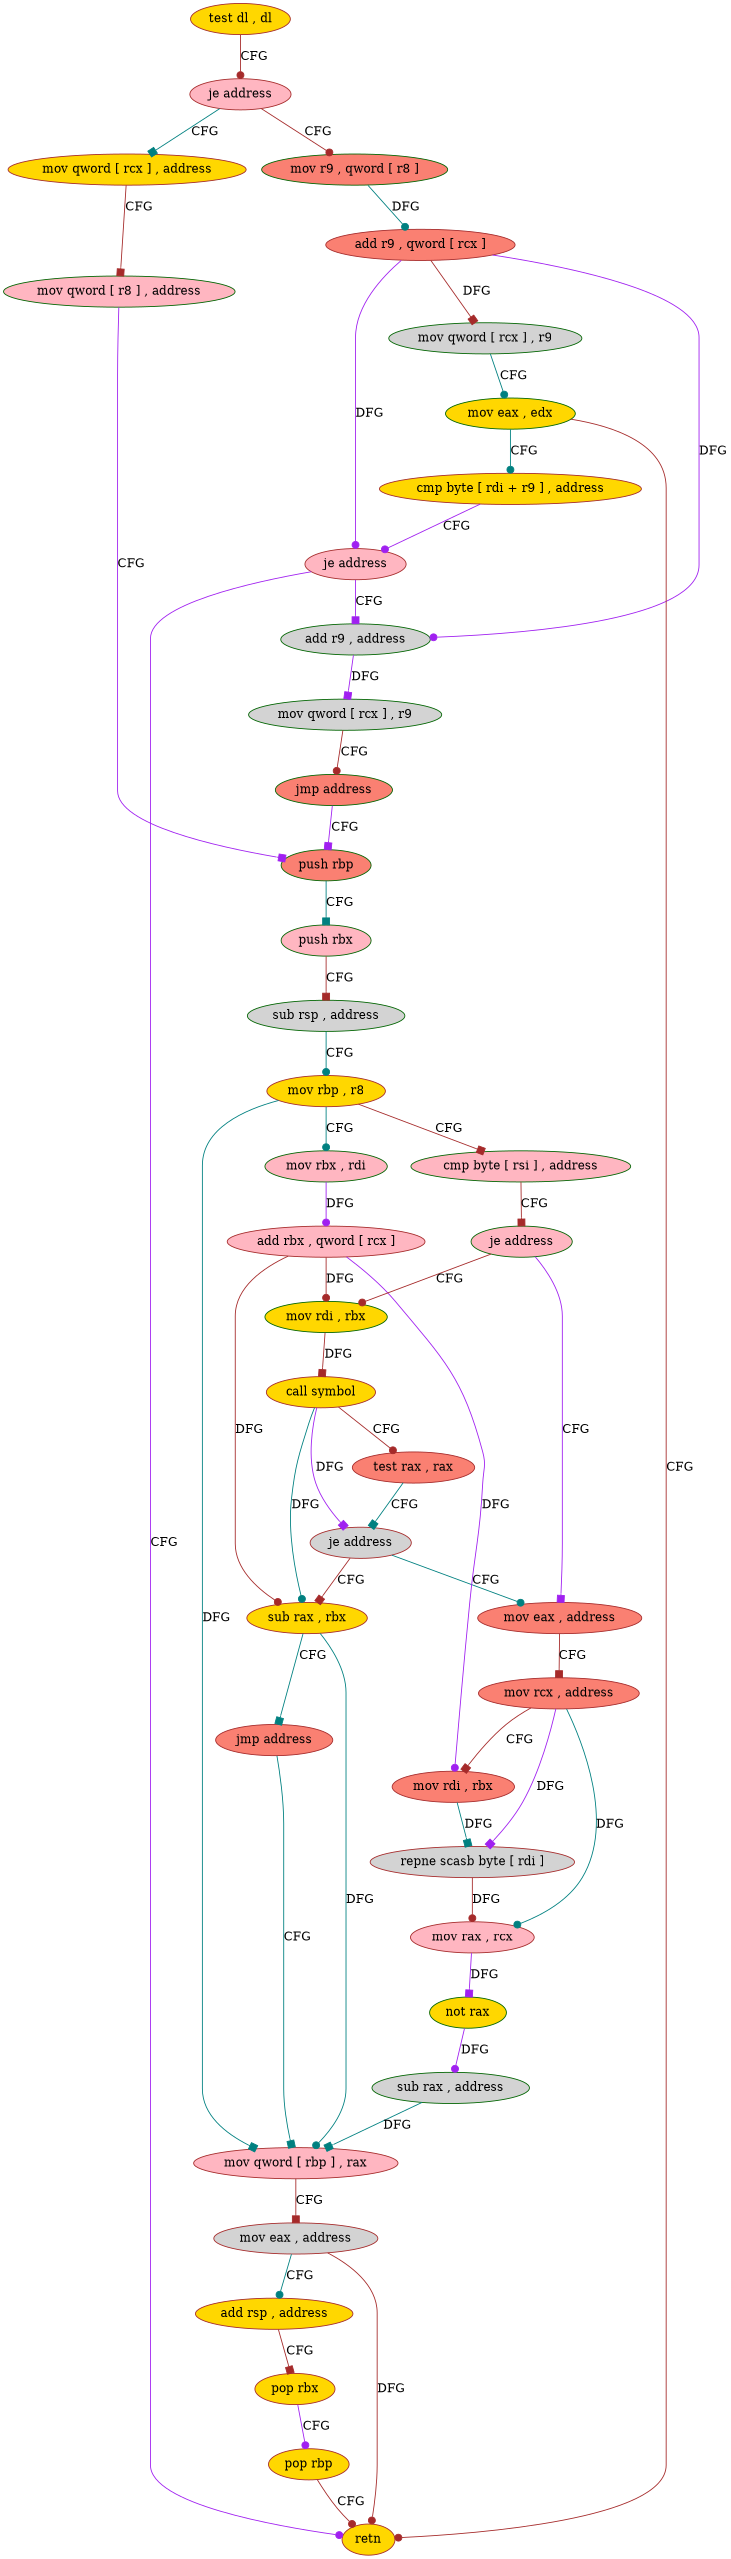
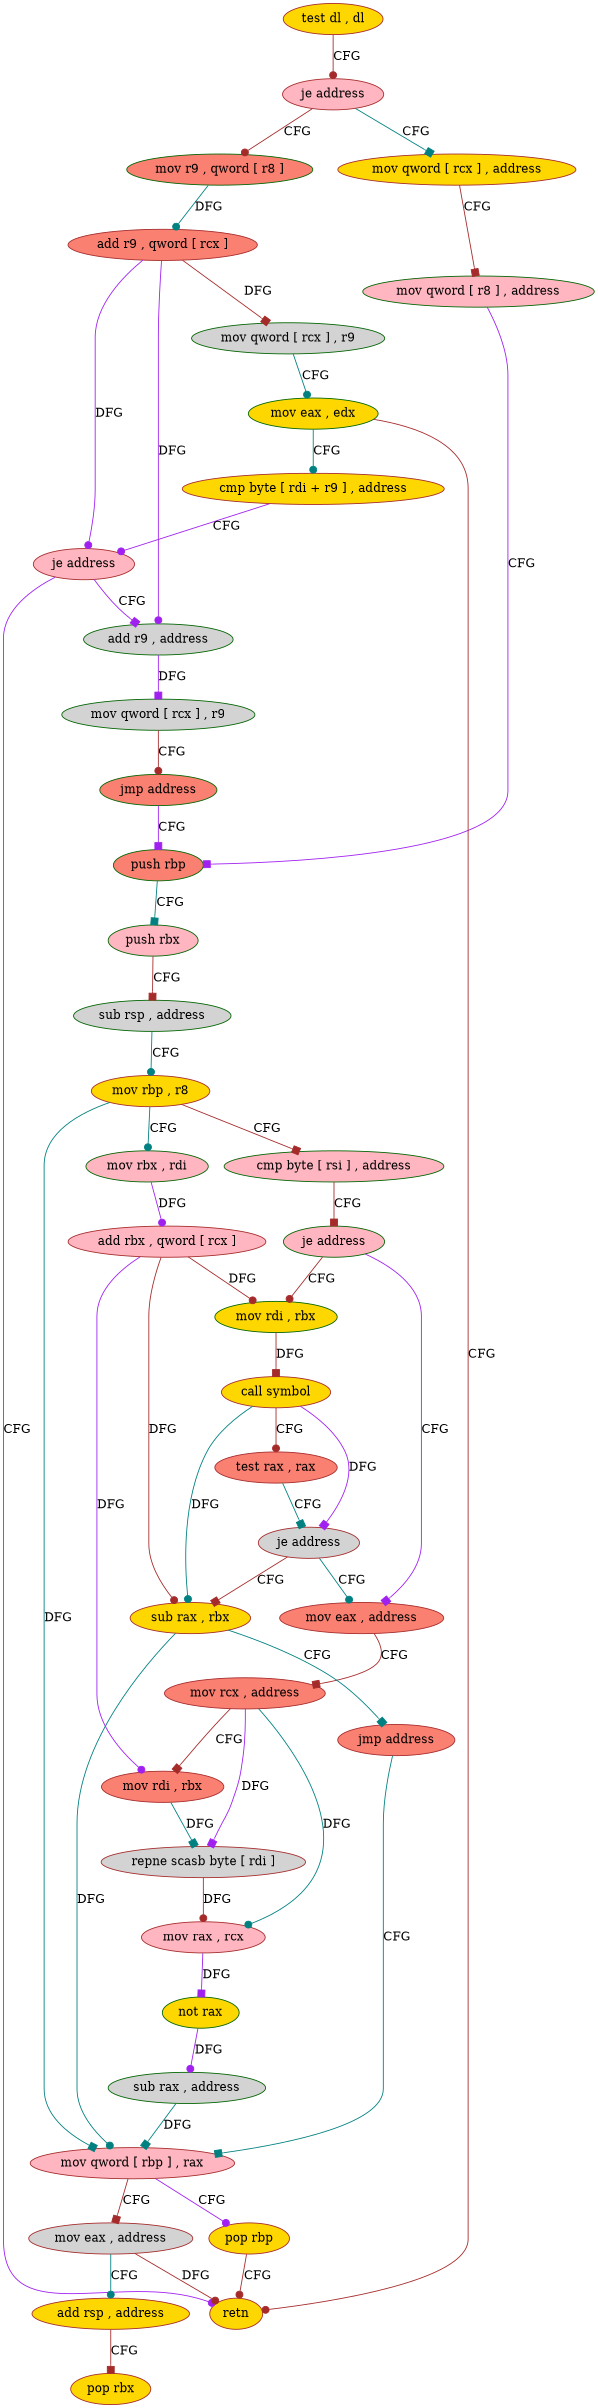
(301, 2423) -> (189, 2200)
